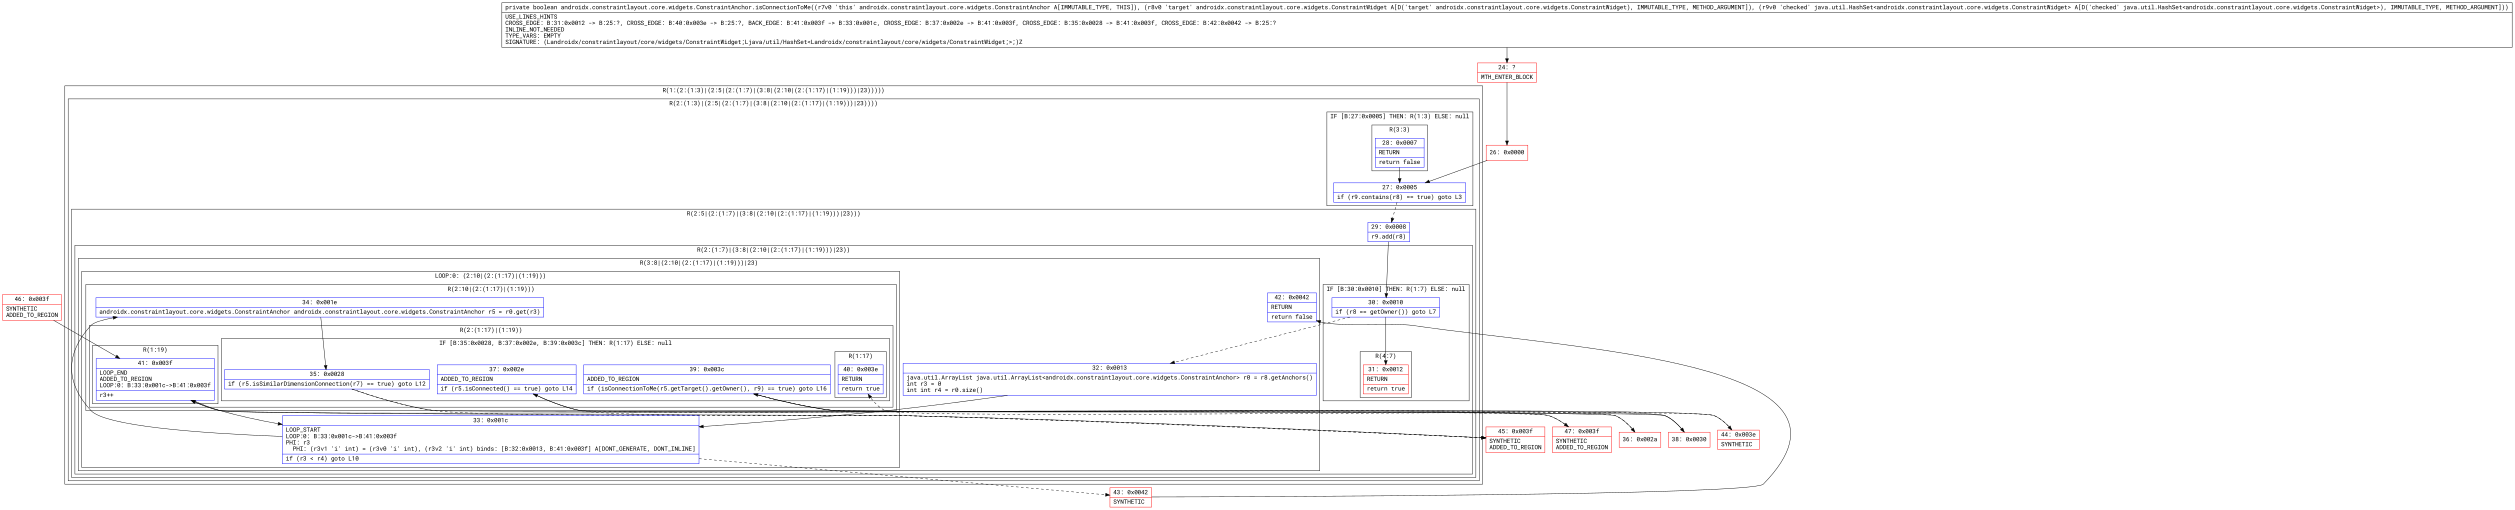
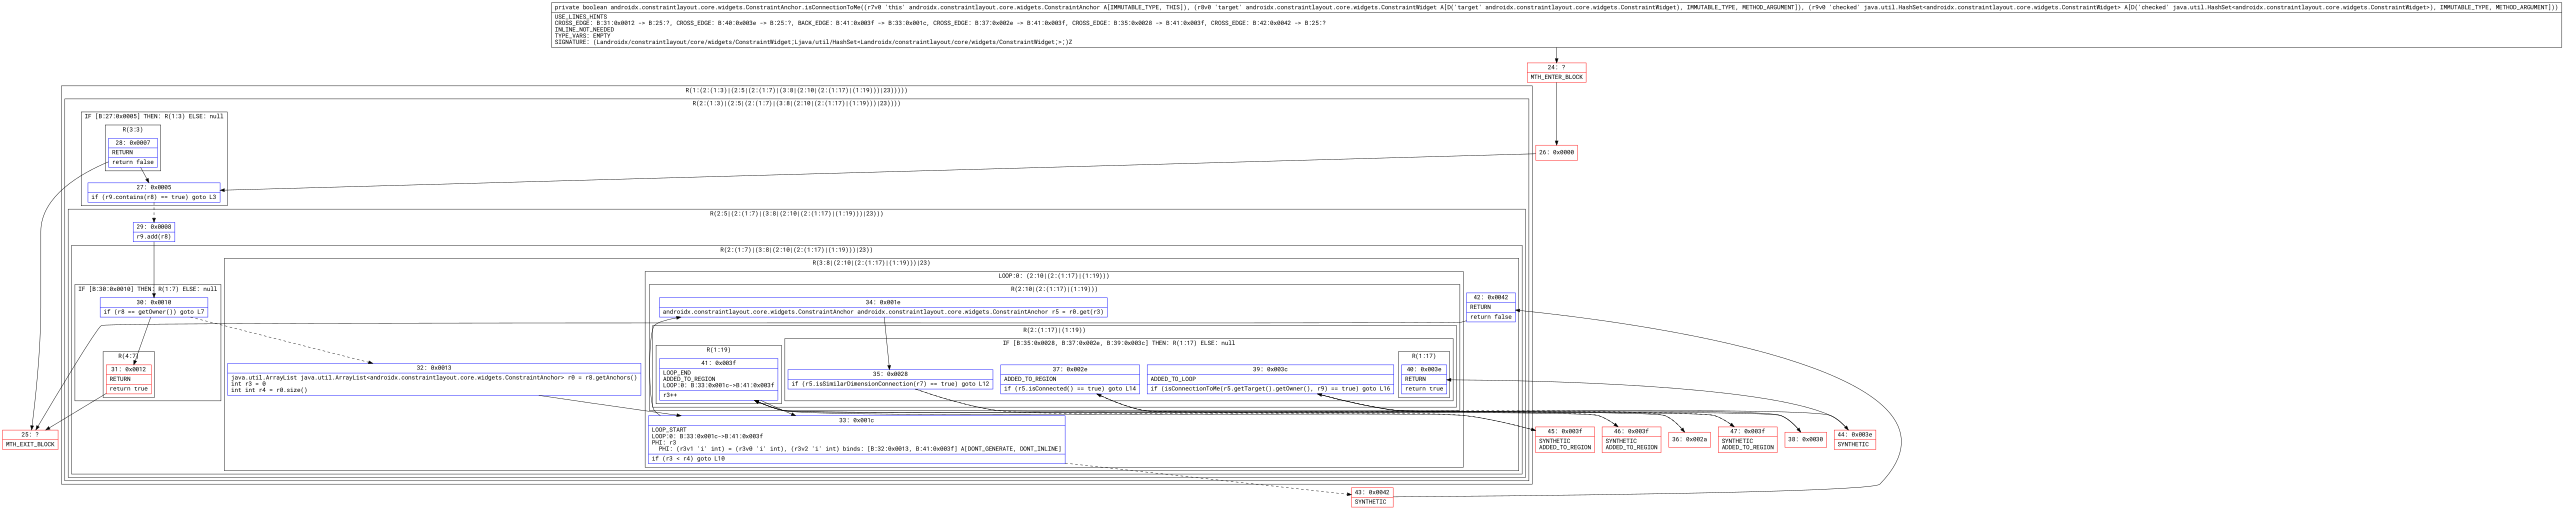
(613, 379) -> (1173, 379)
(1301, 414) -> (1654, 387)
(1006, 419) -> (1355, 412)
none -> (30, 440)
